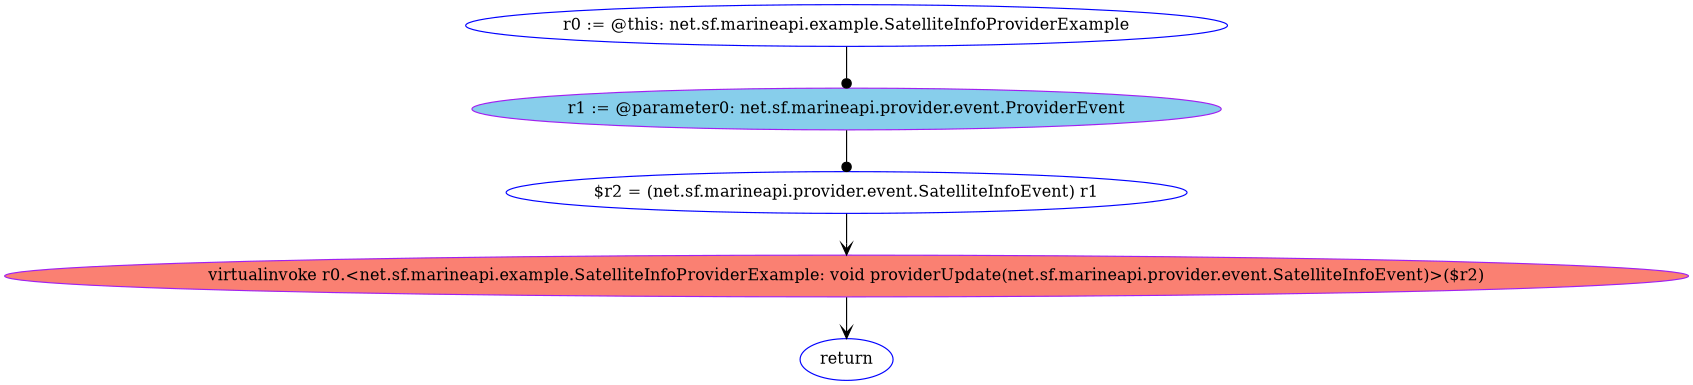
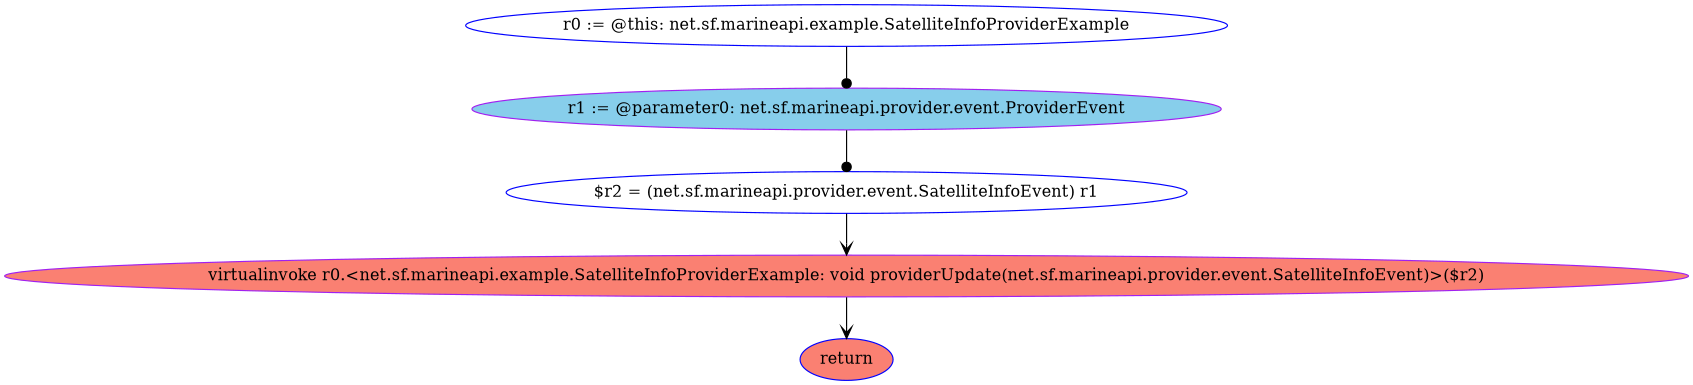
(847, 360) -> (847, 360)
